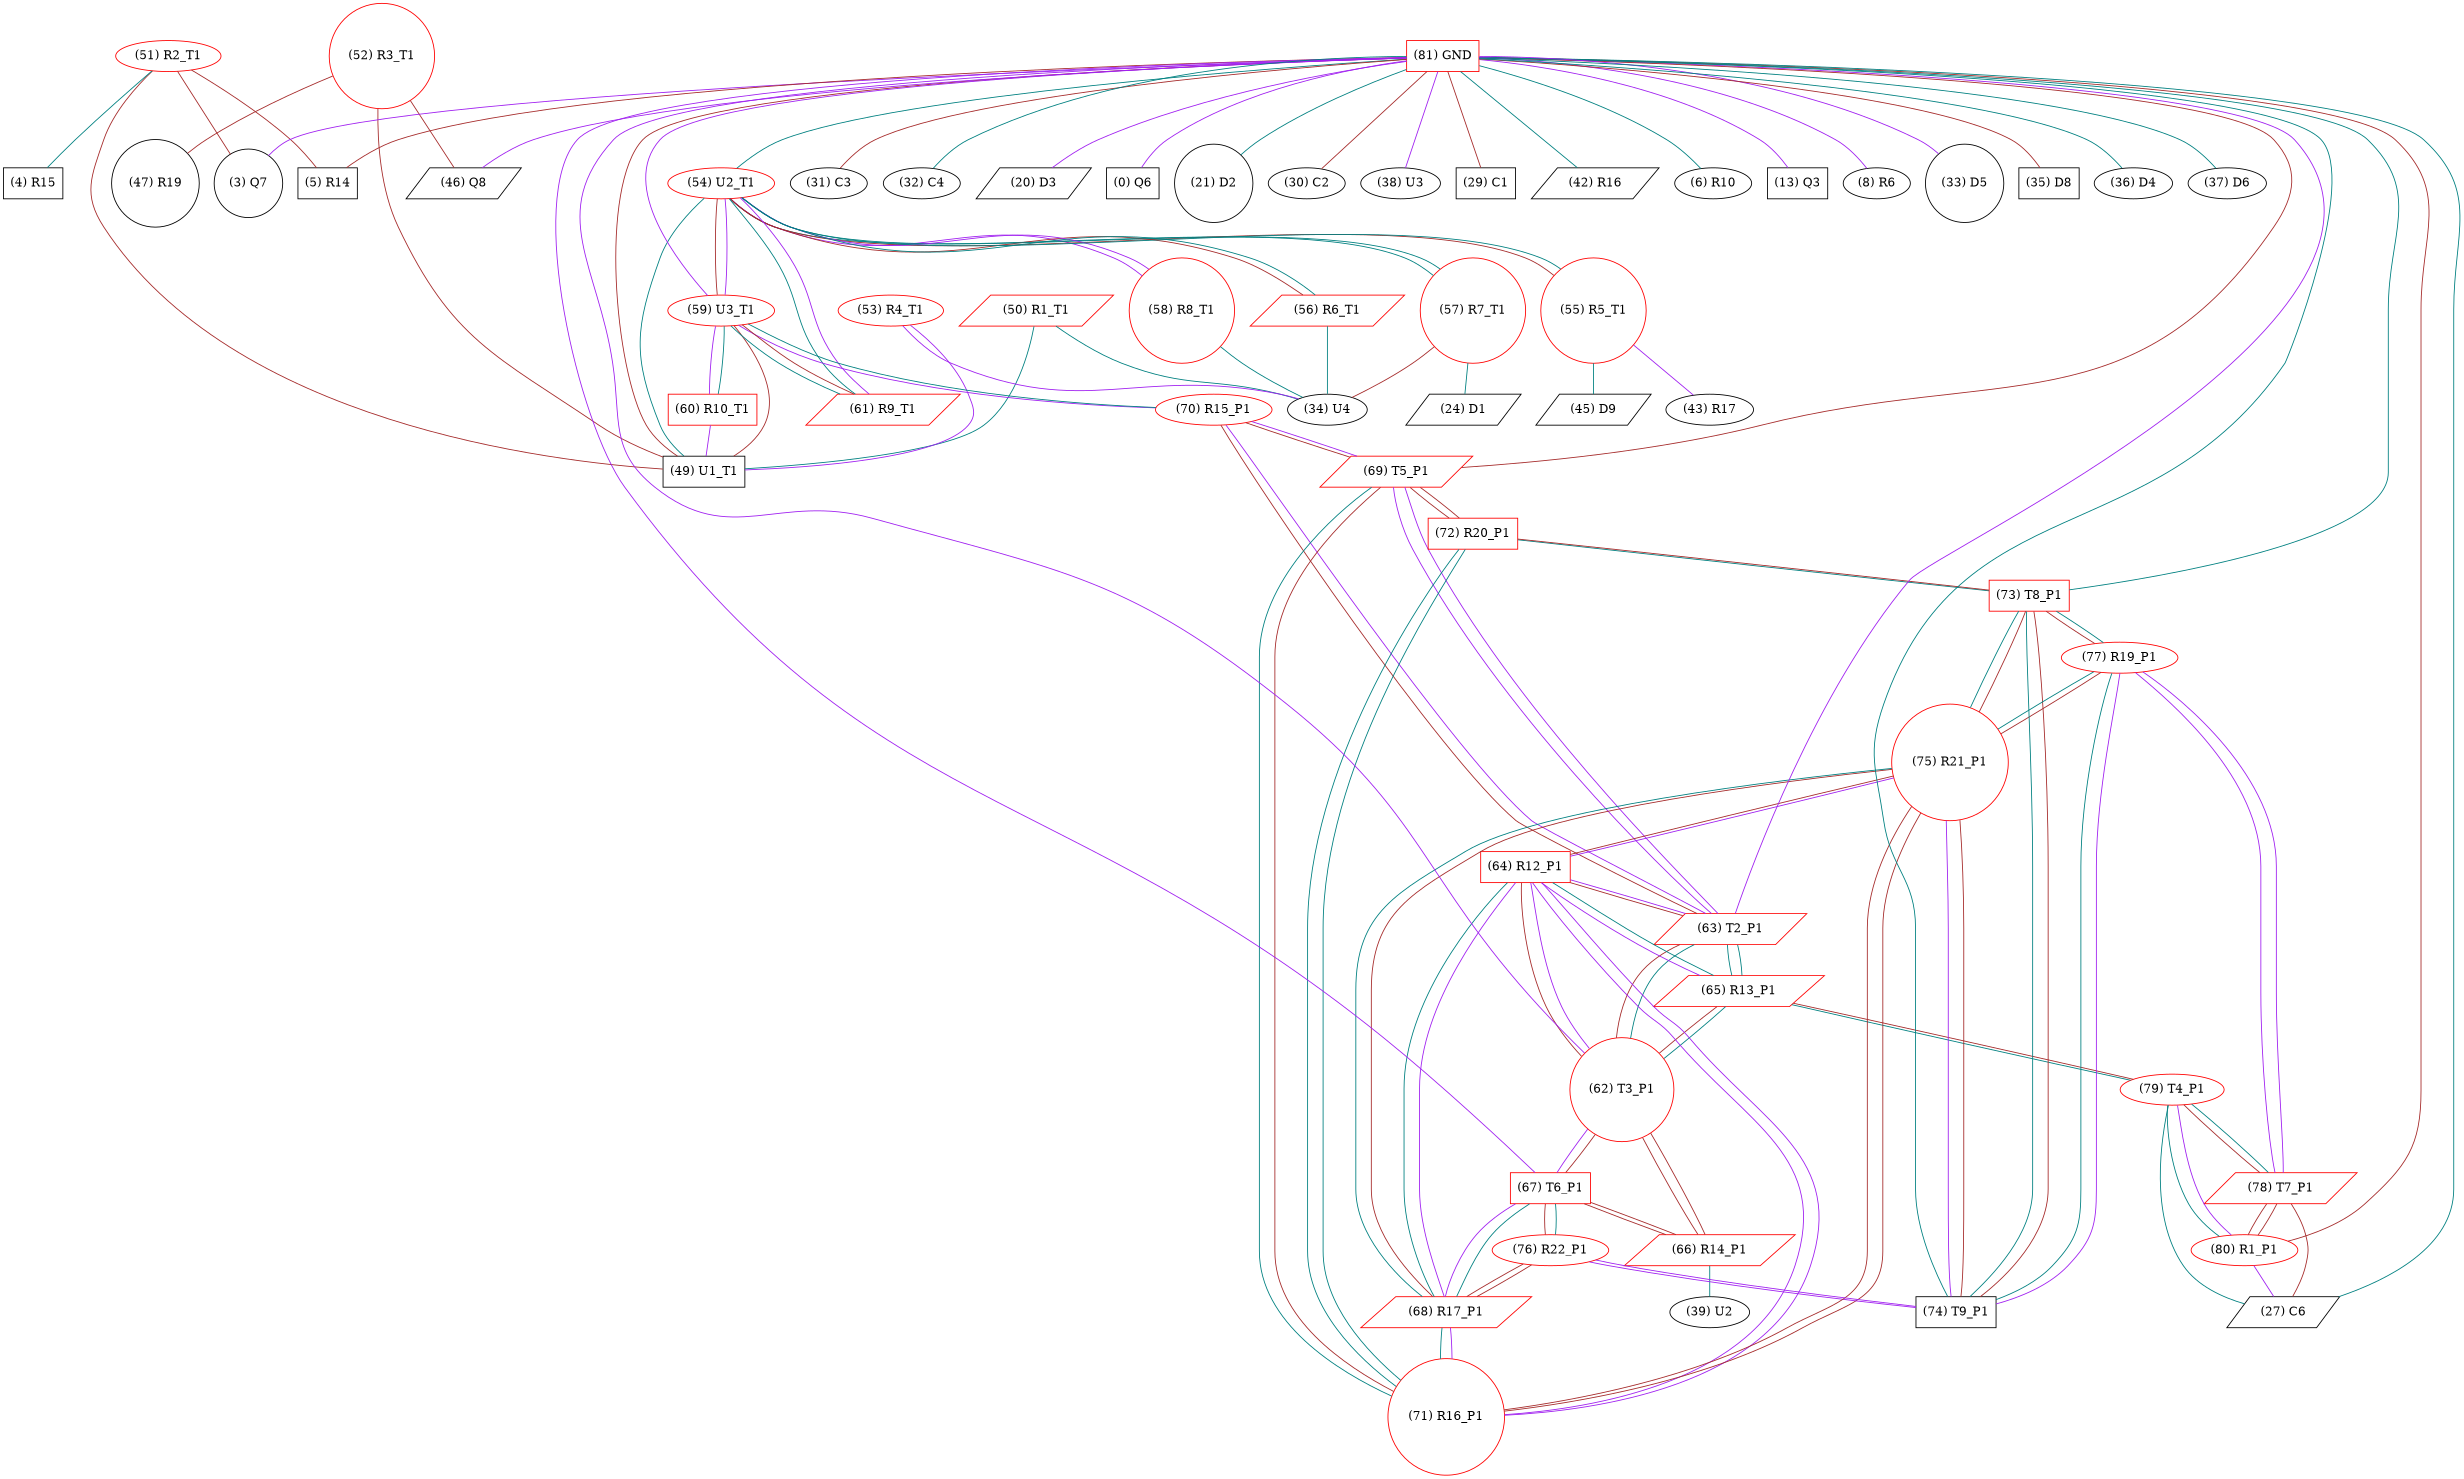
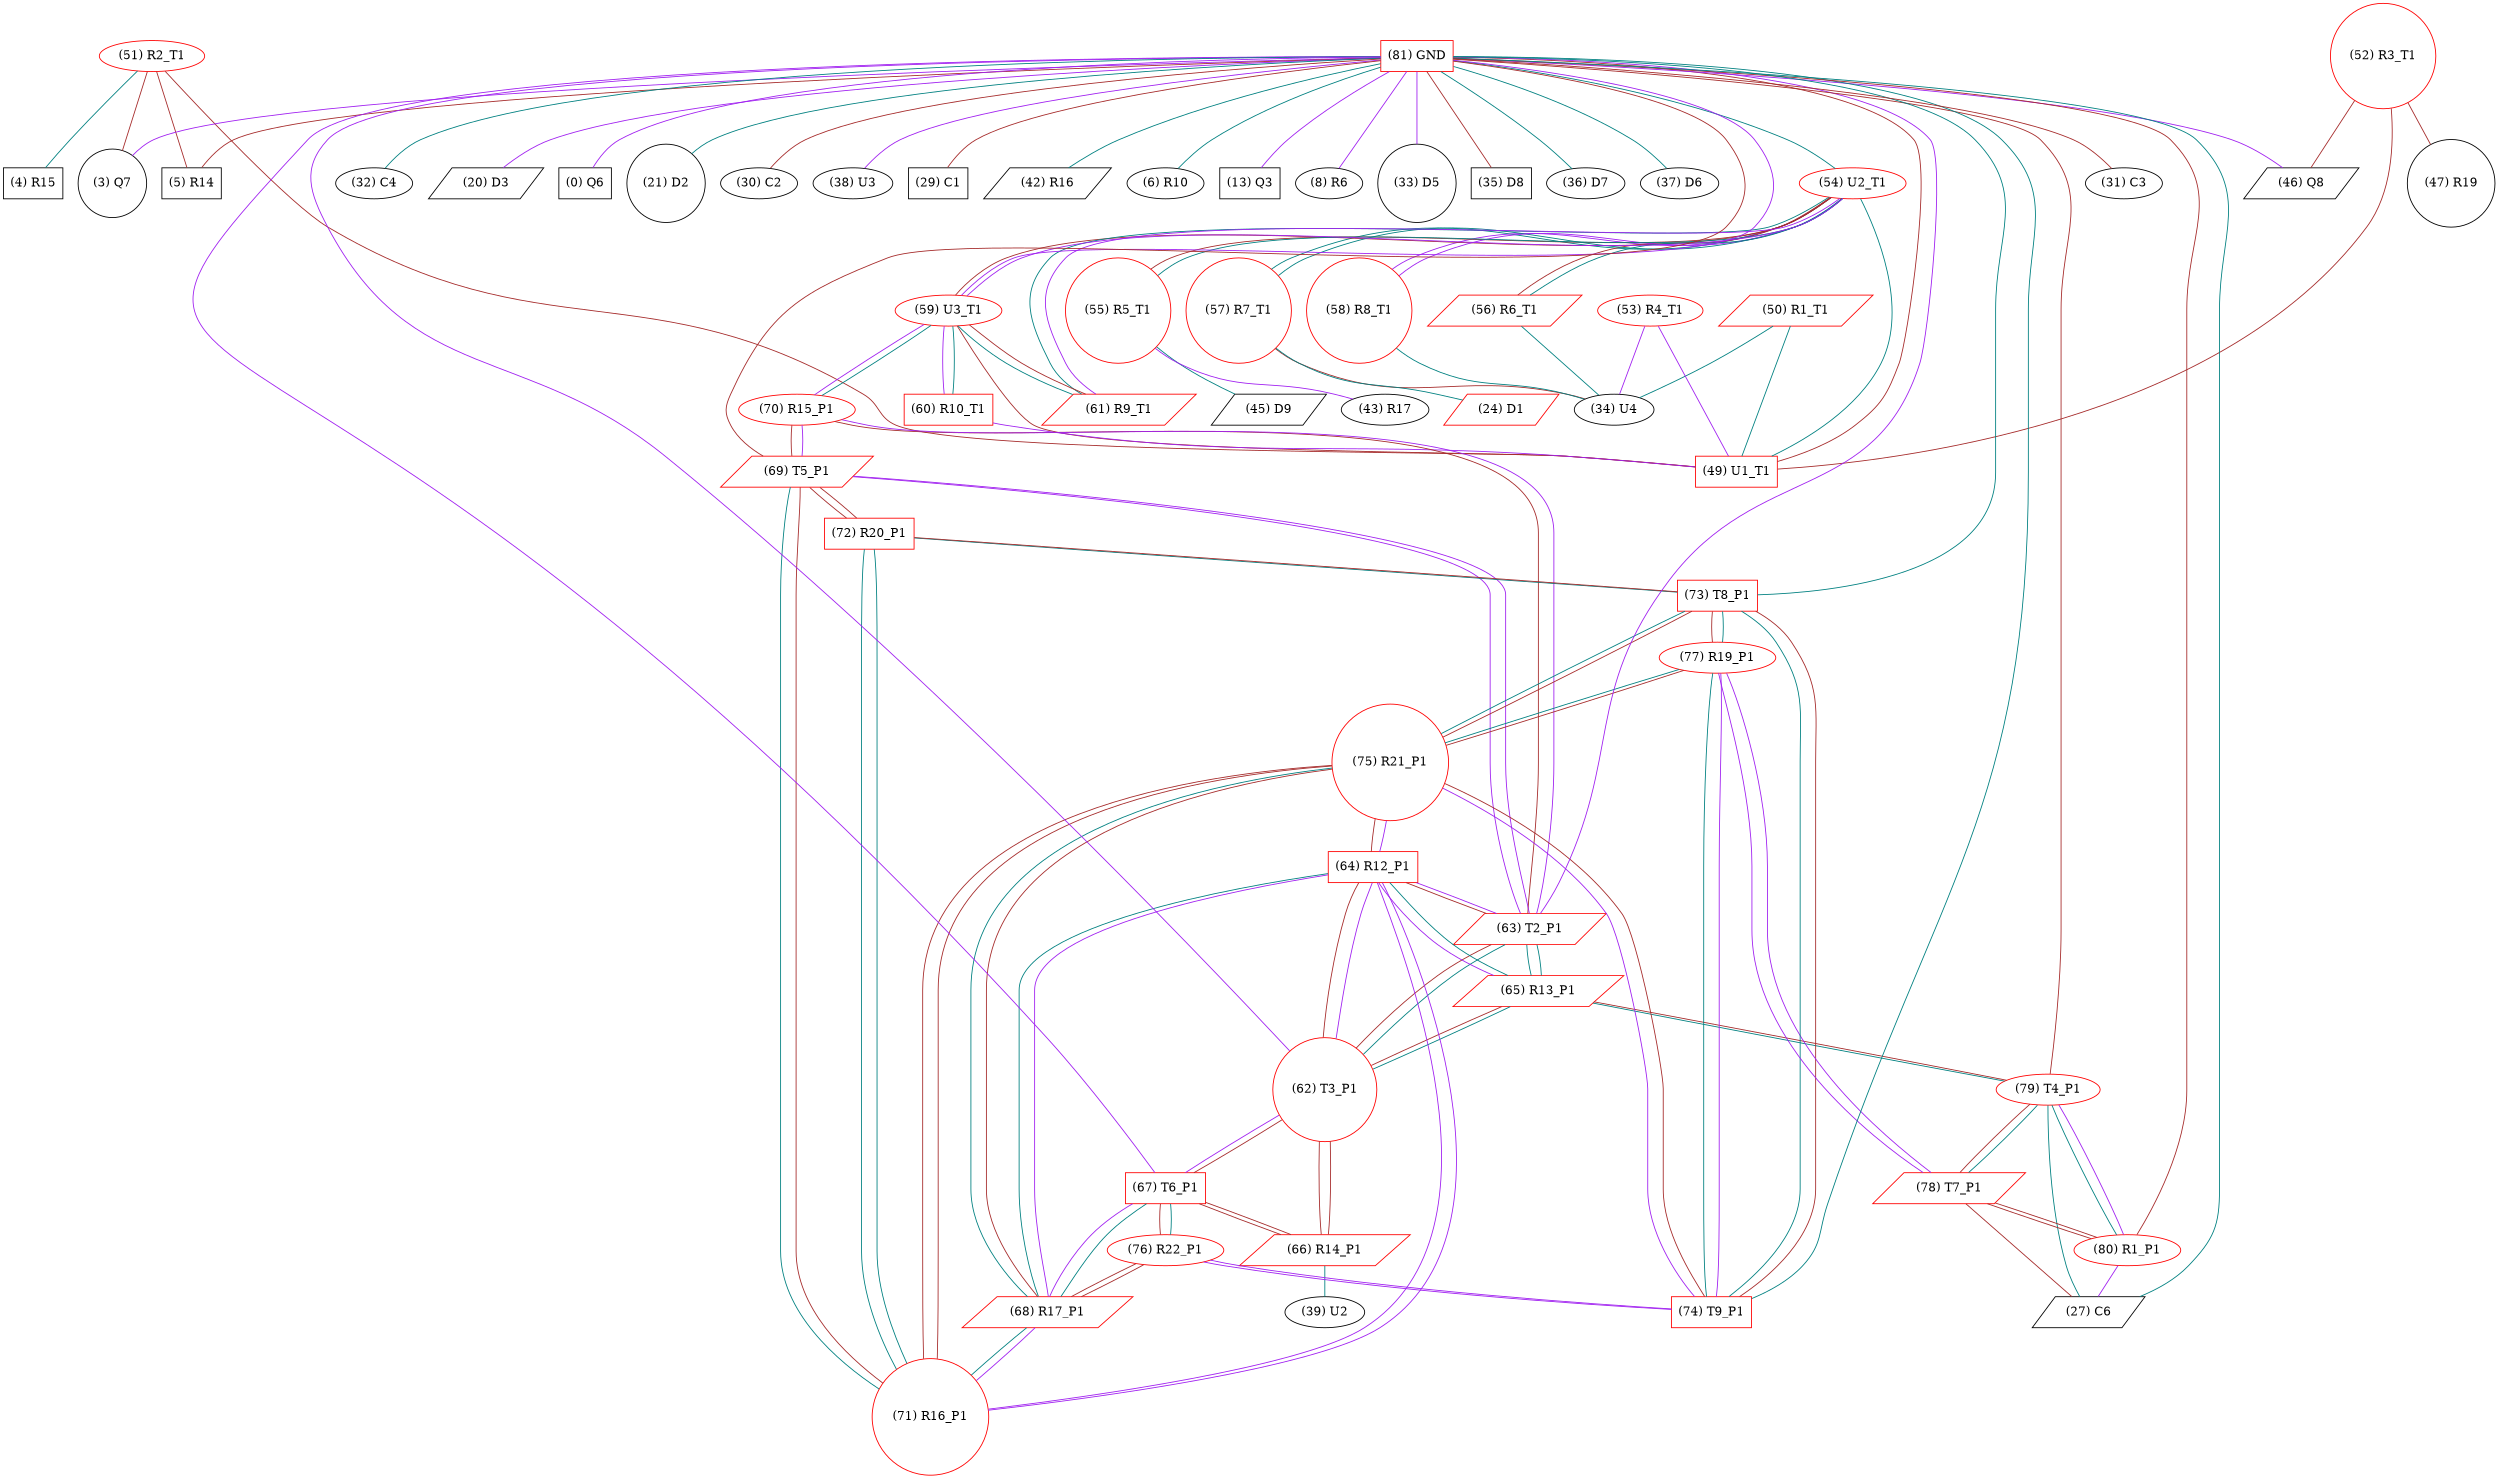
(2133, 183) -> (1586, 183)
none -> (2061, 305)
(1463, 410) -> (1501, 410)
(704, 472) -> (1736, 472)
(1956, 1312) -> (1711, 1312)
